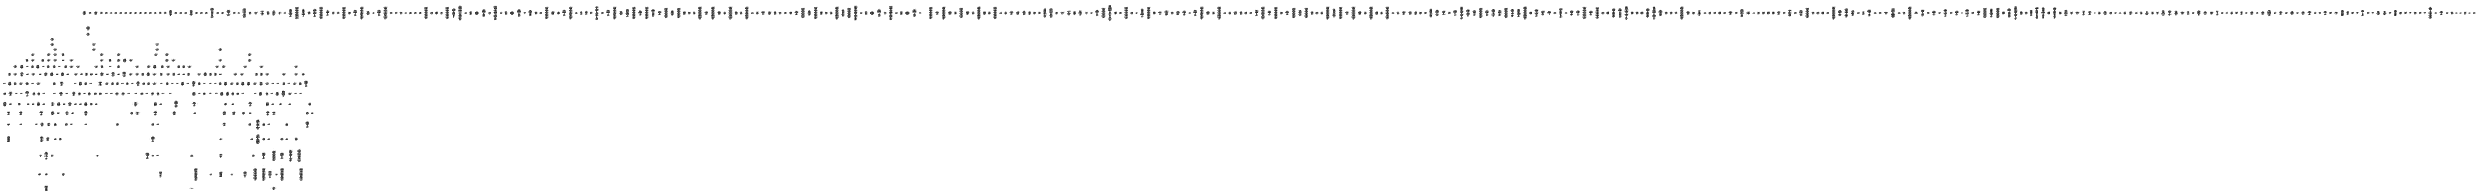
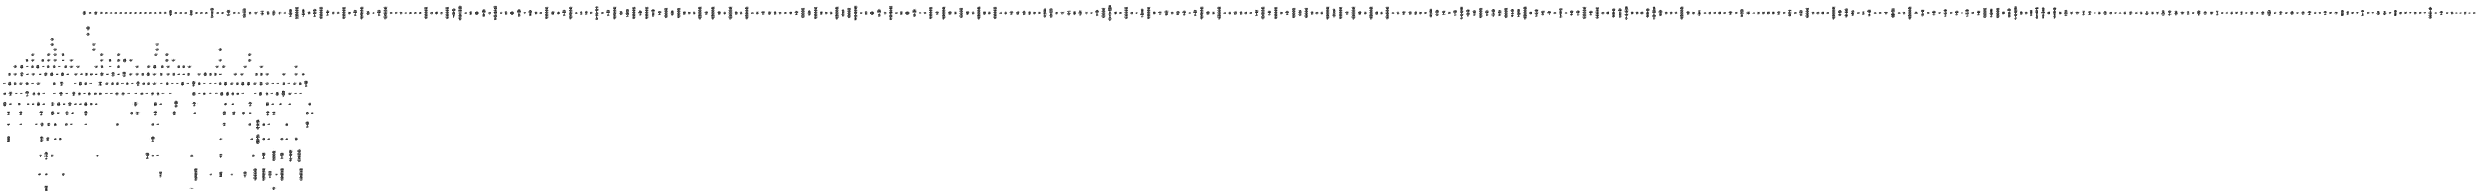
none -> (925, 13)
